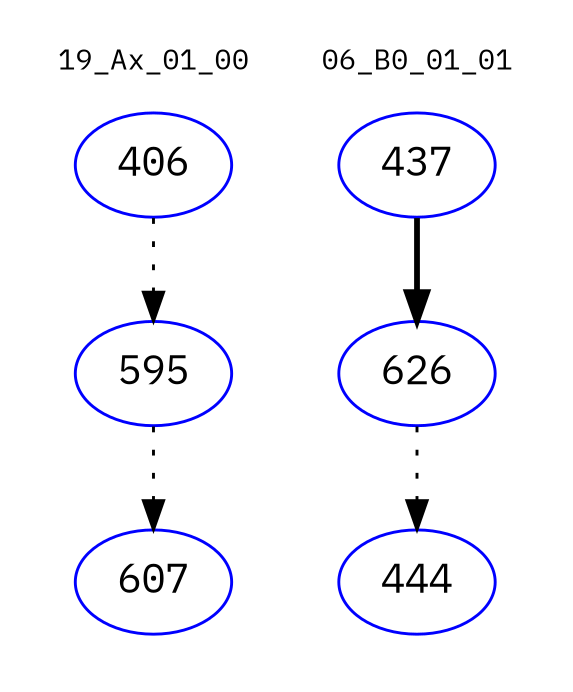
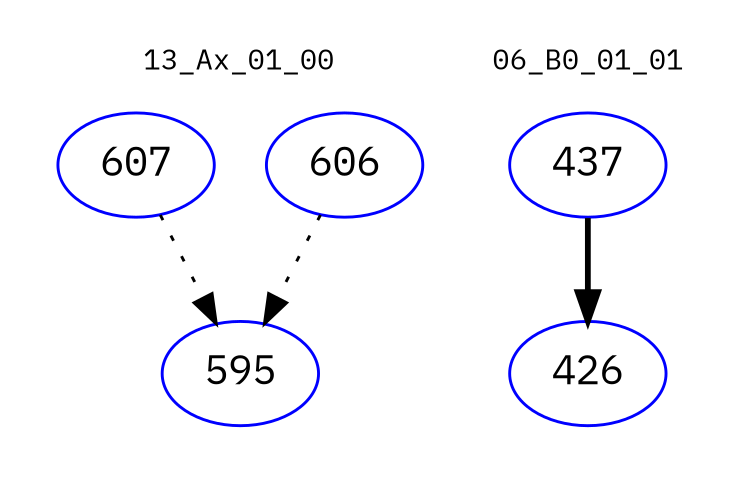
(155, 62) -> (240, 62)
(153, 165) -> (345, 165)
(417, 374) -> (588, 374)
(153, 464) -> (182, 256)
(417, 582) -> none
